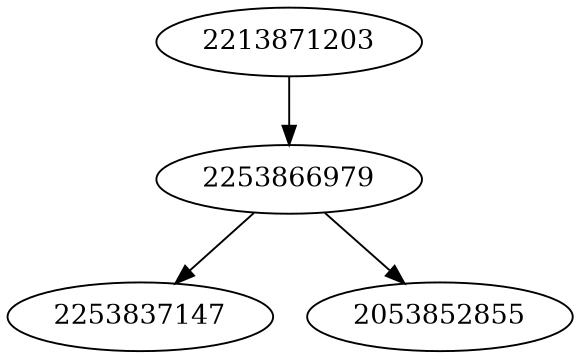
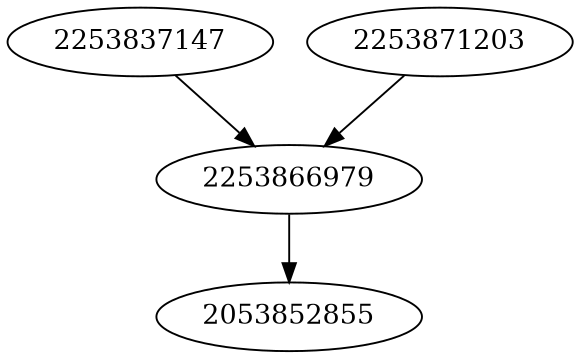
(289, 42) -> (440, 42)
(222, 242) -> (208, 104)
